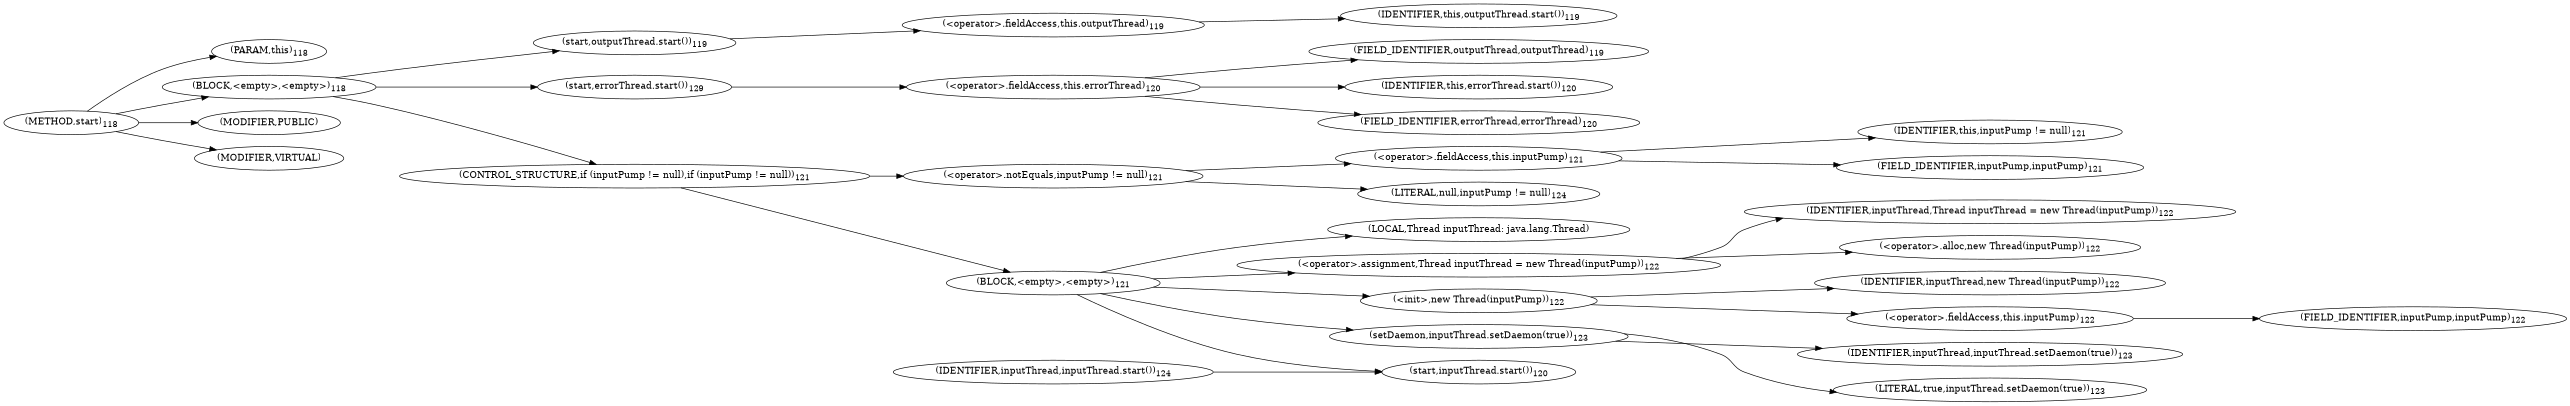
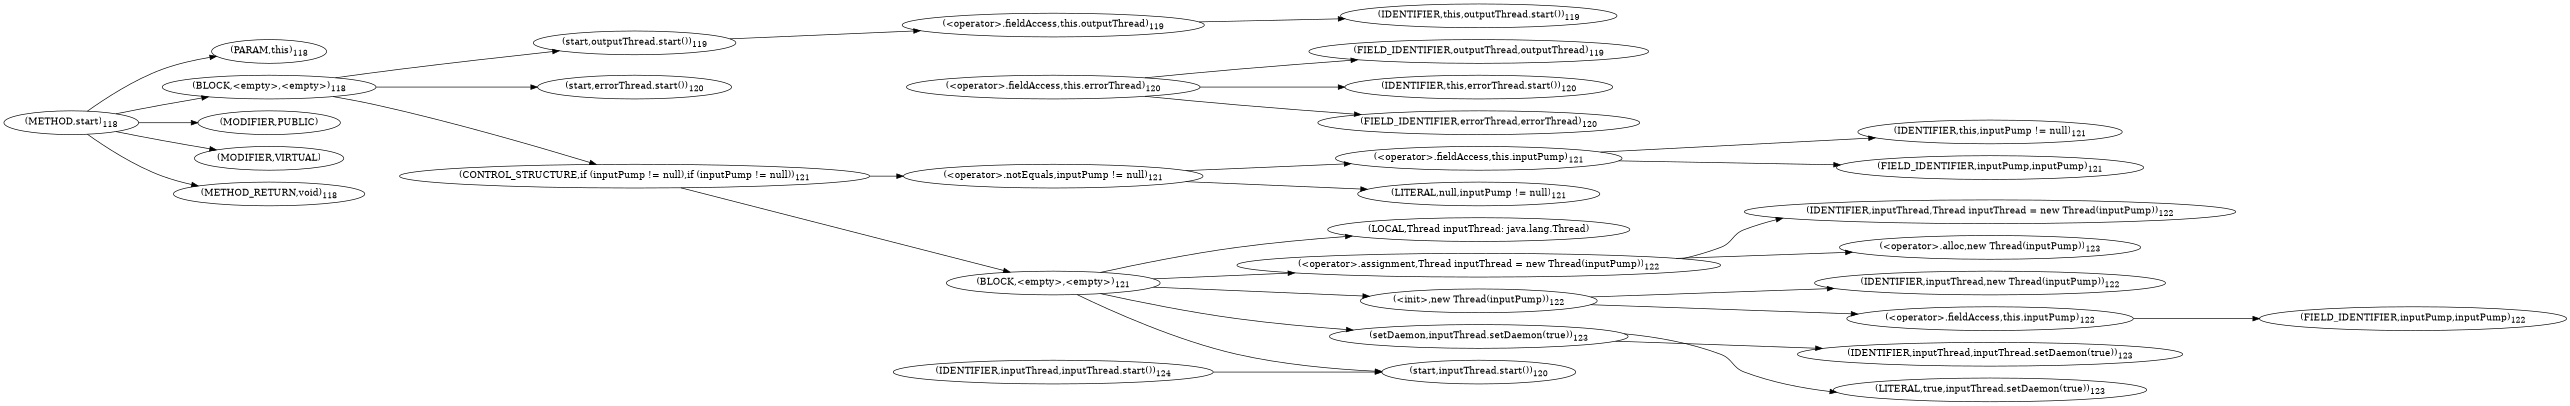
(696, 86) -> (696, 86)
(816, 87) -> none
(1559, 193) -> (1559, 193)
none -> (269, 194)
(2093, 246) -> (2093, 246)
